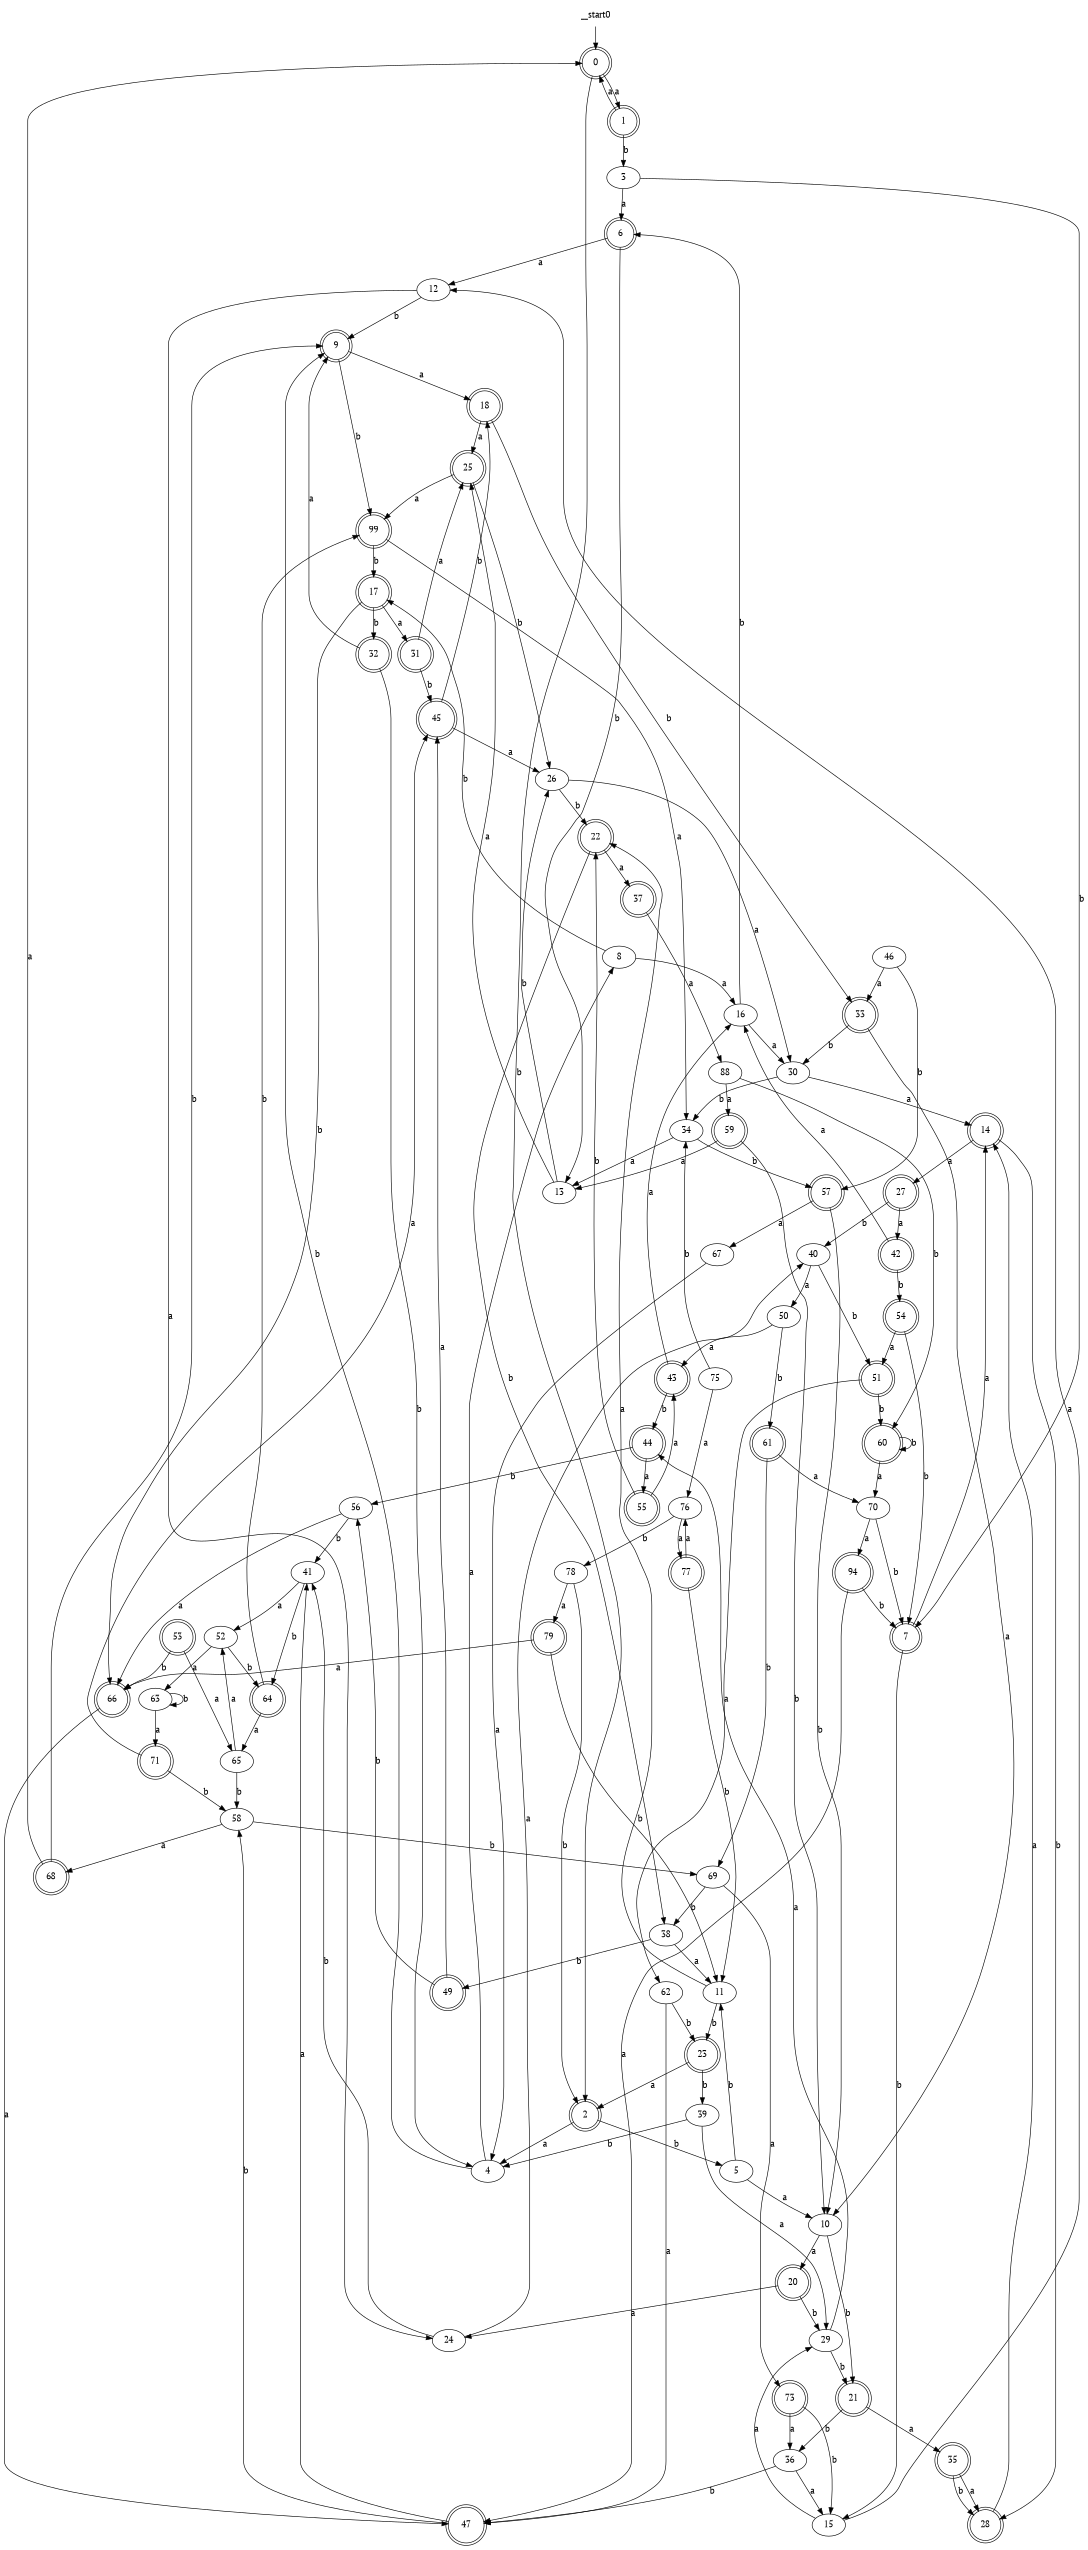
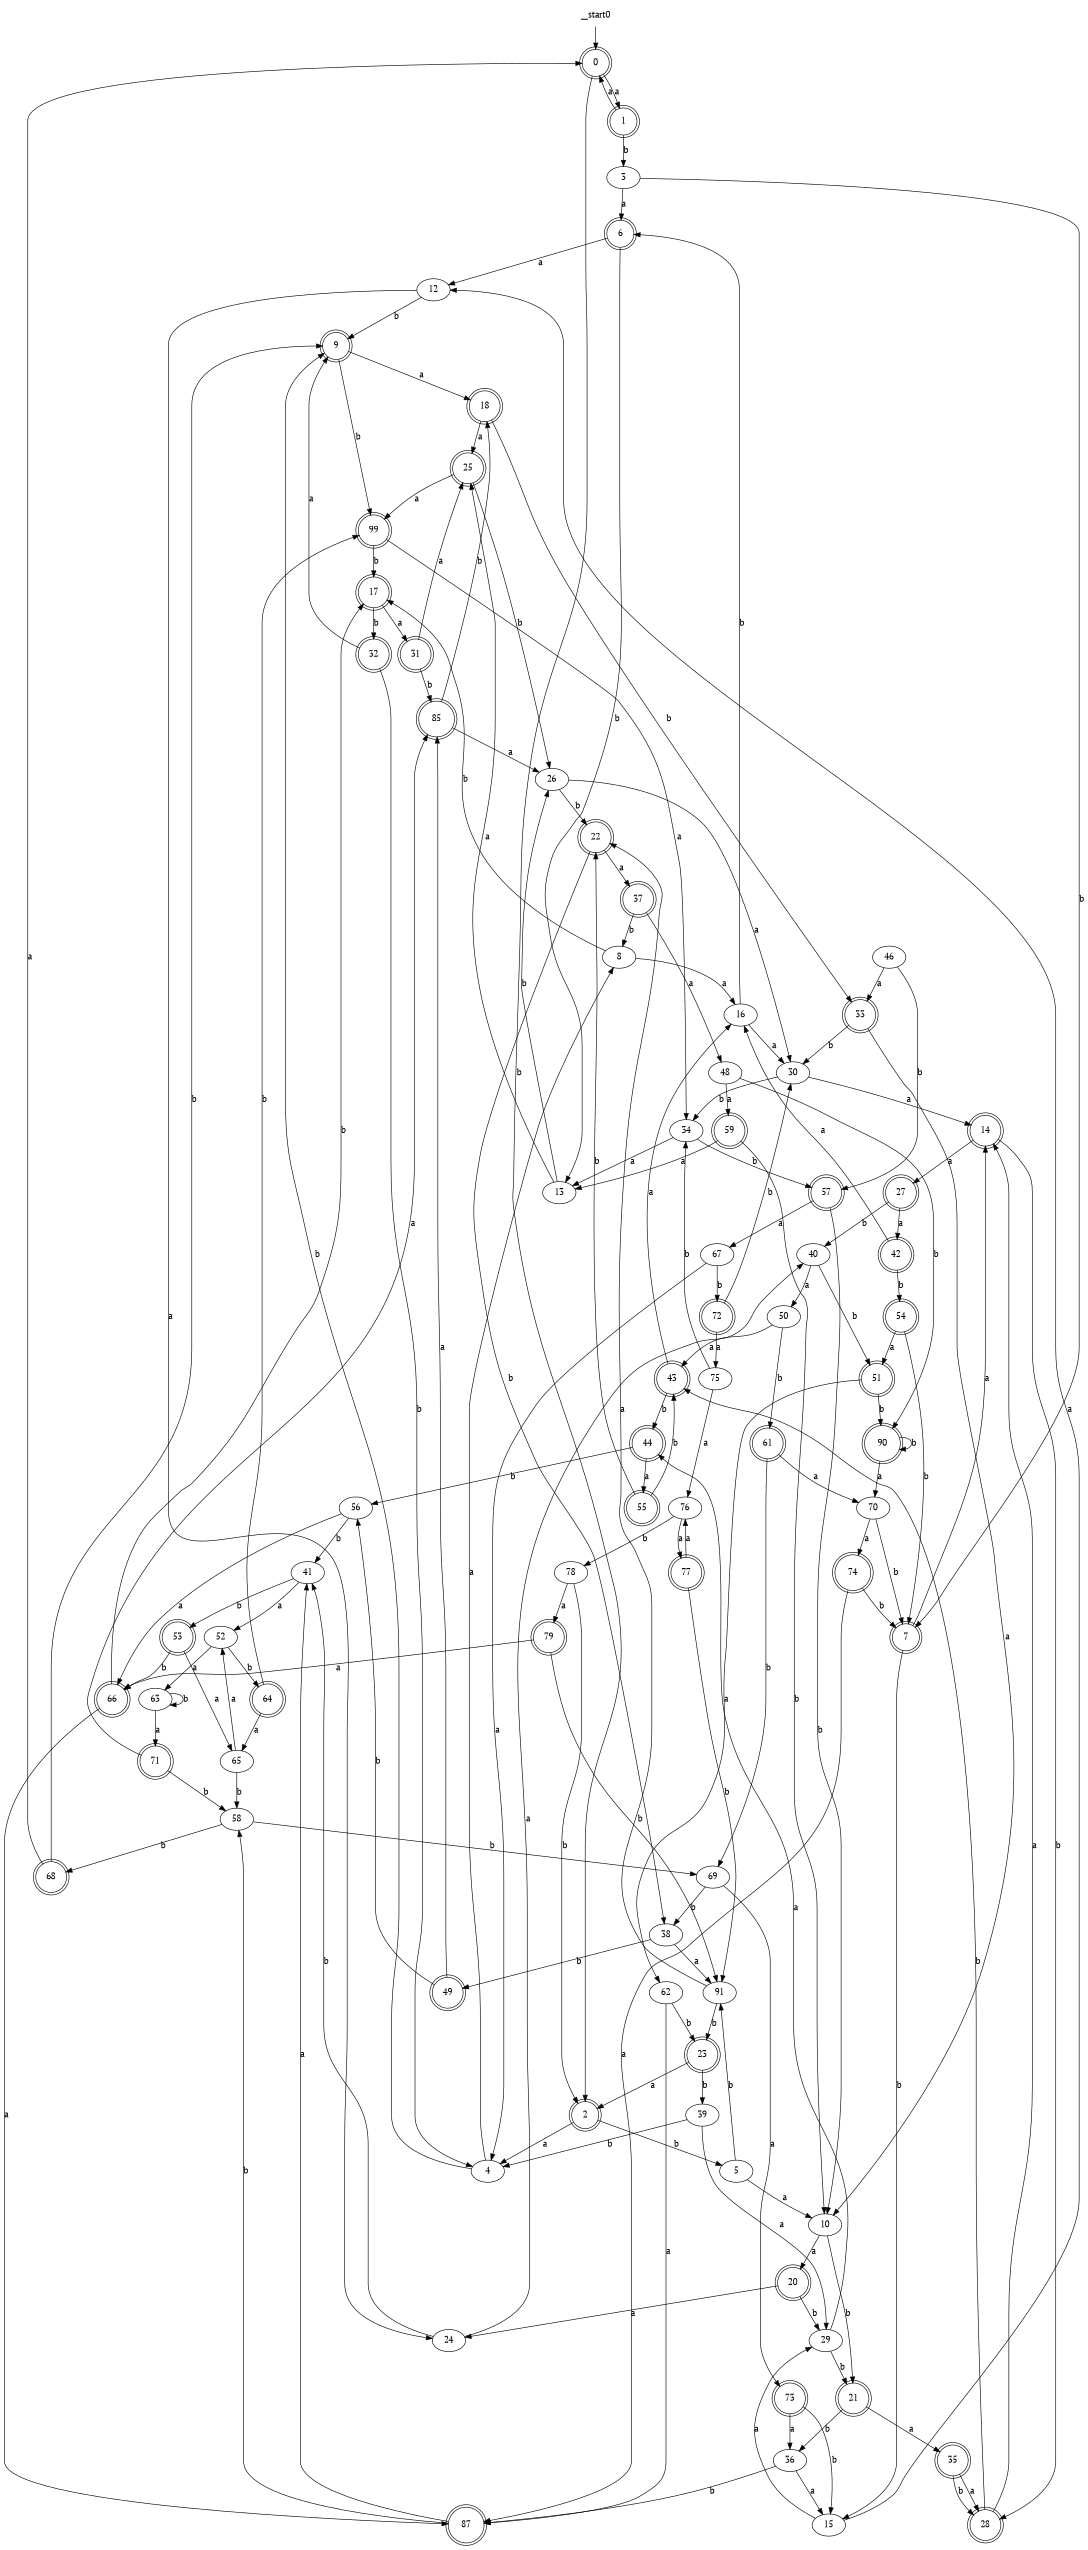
(437, 719) -> (437, 719)
none -> (629, 927)
(725, 1073) -> (725, 1073)
(314, 1162) -> (341, 1178)
none -> (717, 1317)
(676, 1443) -> (676, 1443)
(882, 1443) -> (882, 1443)
(853, 1573) -> (853, 1573)
(289, 1631) -> (243, 1600)
(163, 1846) -> (163, 1846)
none -> (973, 1880)
(720, 1993) -> (720, 1993)
(466, 2525) -> (466, 2525)
